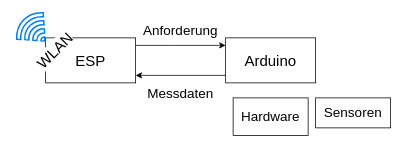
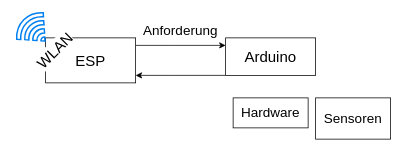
(270, 60) -> (270, 57)
(180, 94) -> none
(353, 113) -> (353, 119)
(270, 117) -> (270, 113)
